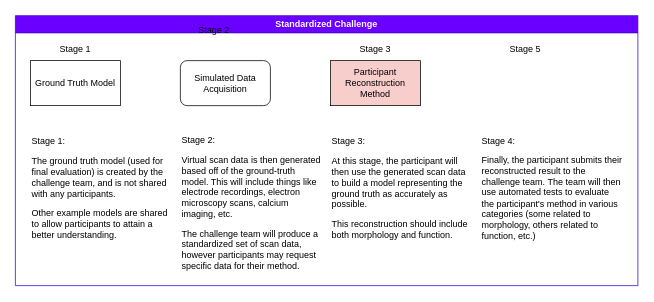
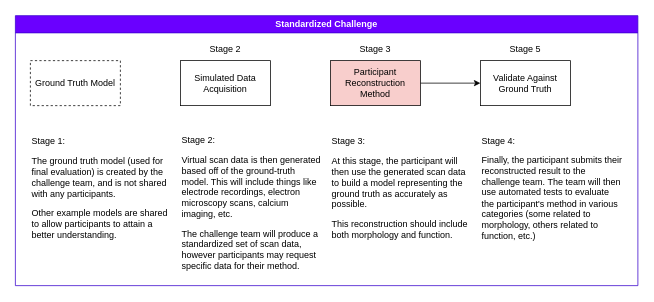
(214, 30) -> (225, 49)
(75, 49) -> none
(75, 83) -> (75, 83)
(225, 83) -> (225, 83)
none -> (474, 83)
none -> (525, 83)
